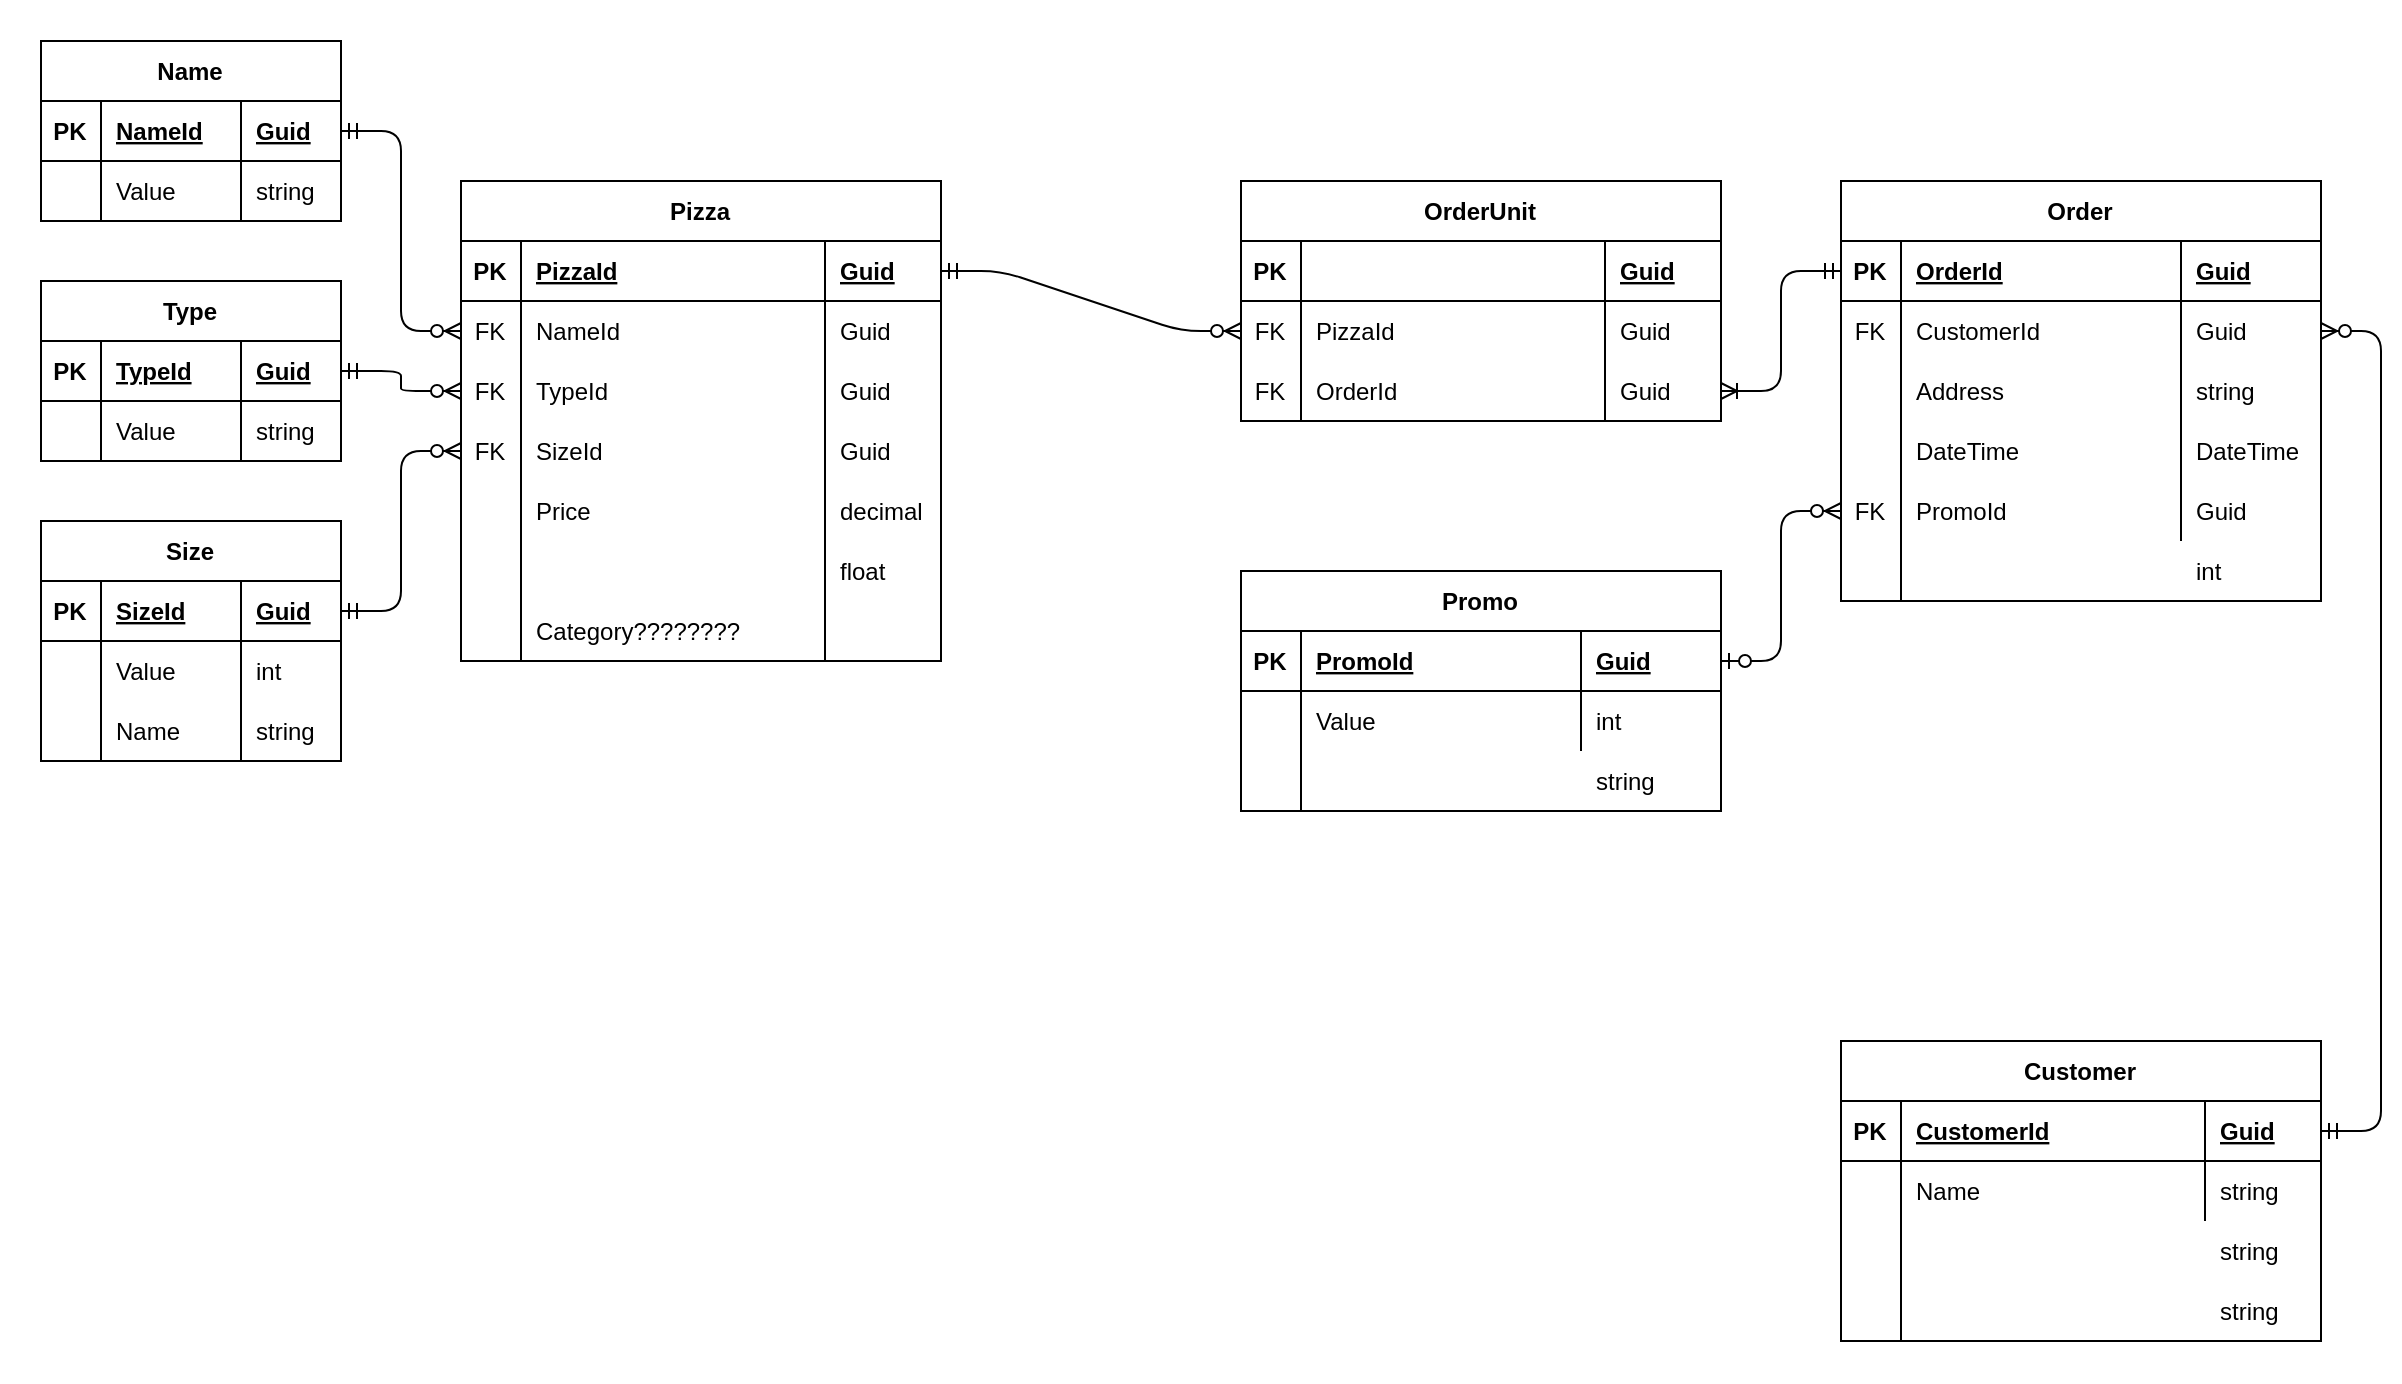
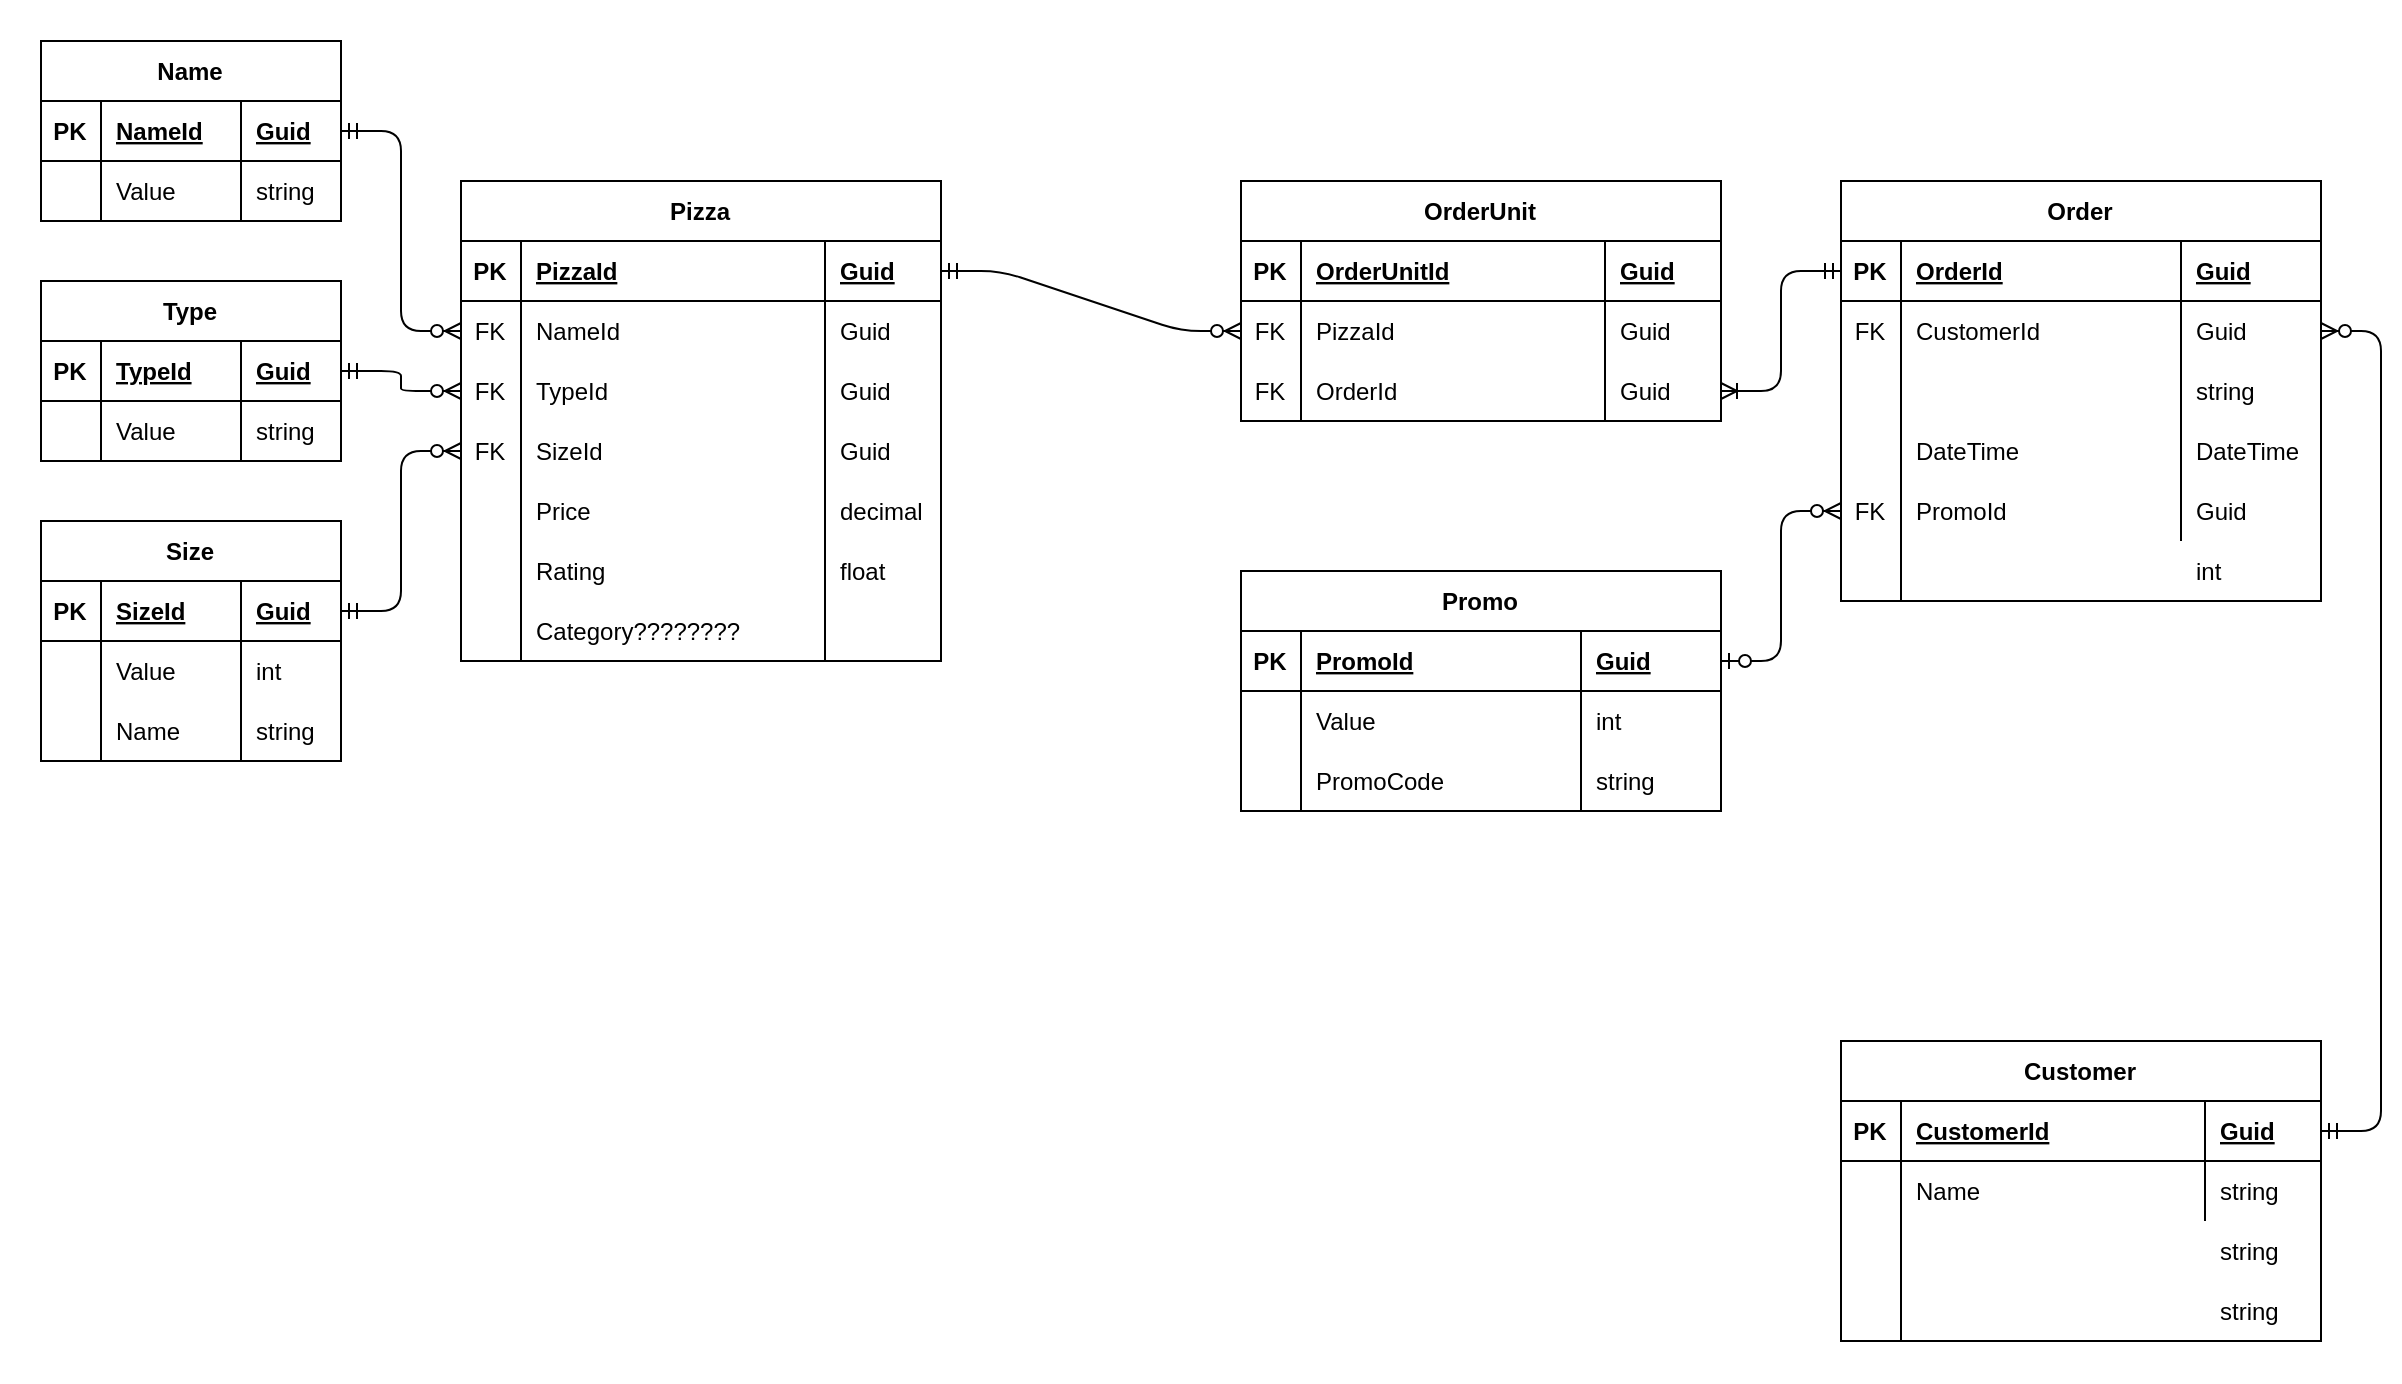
none -> (1453, 271)
(2041, 391) -> none
none -> (673, 571)
none -> (1441, 781)
